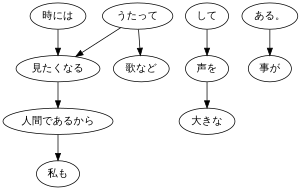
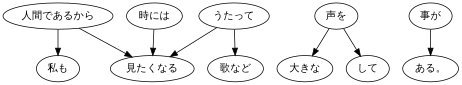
(207, 39) -> (350, 39)
(270, 39) -> (431, 39)
(58, 91) -> (102, 41)
